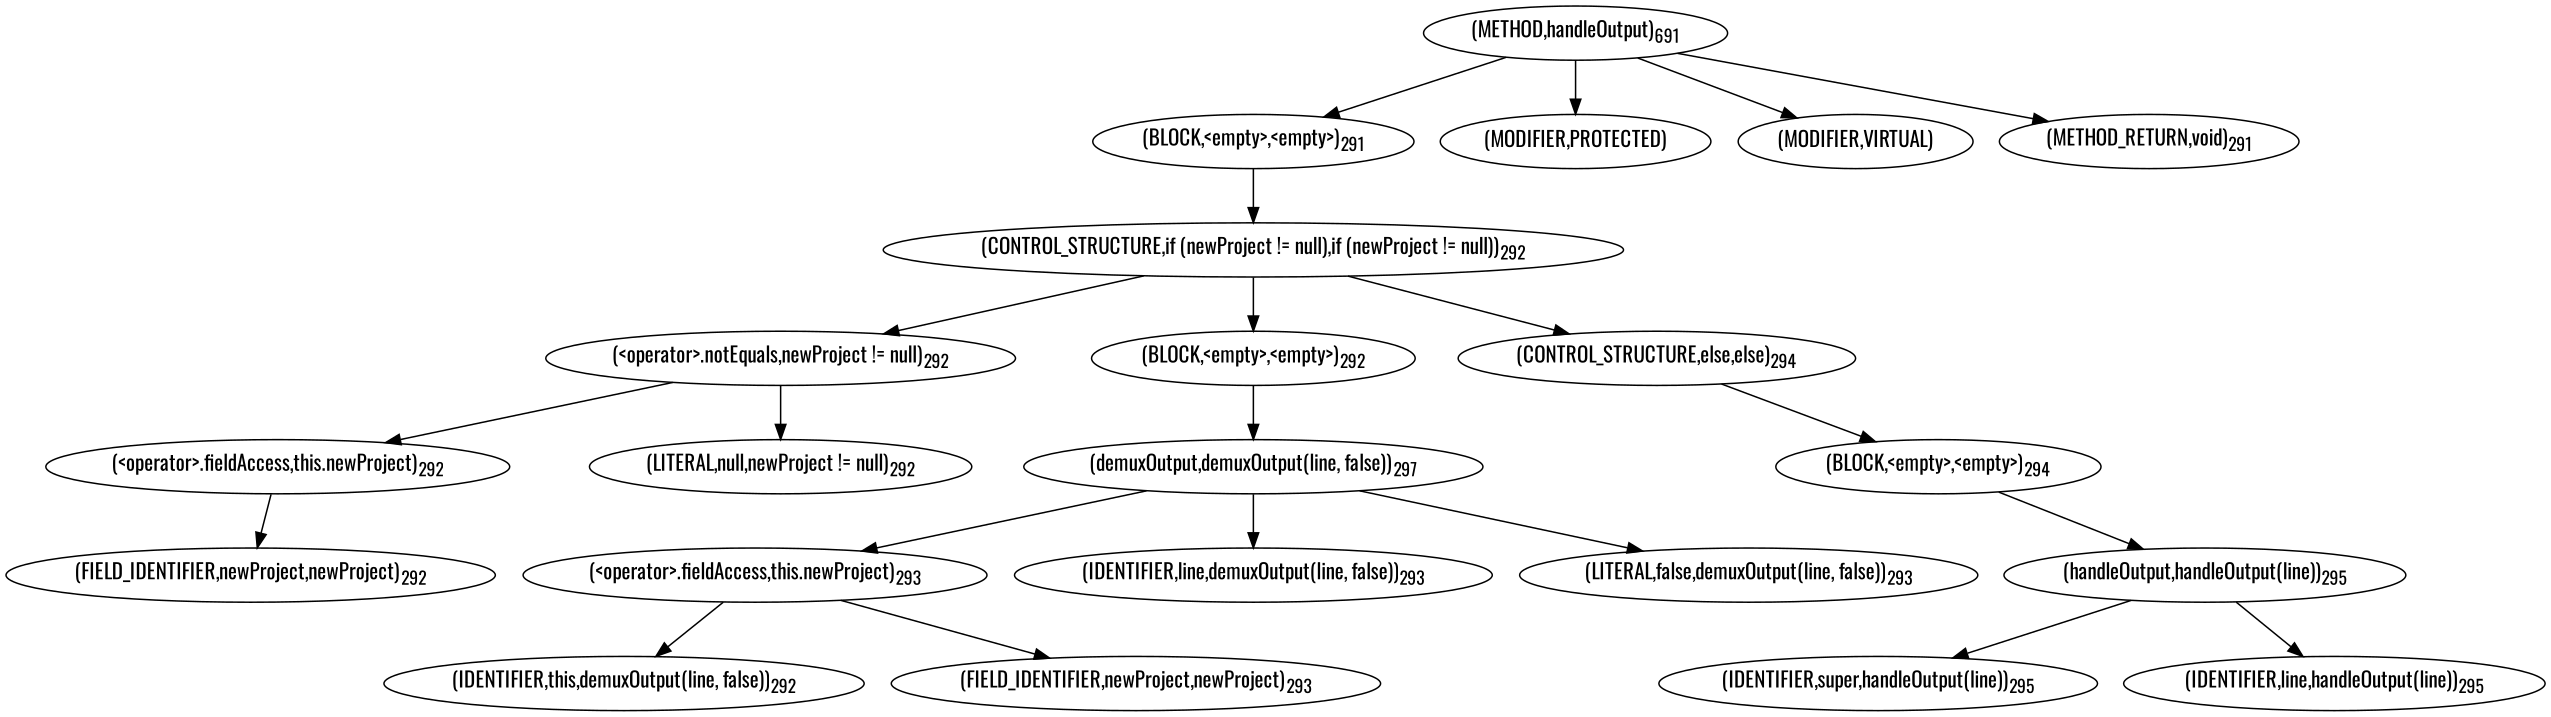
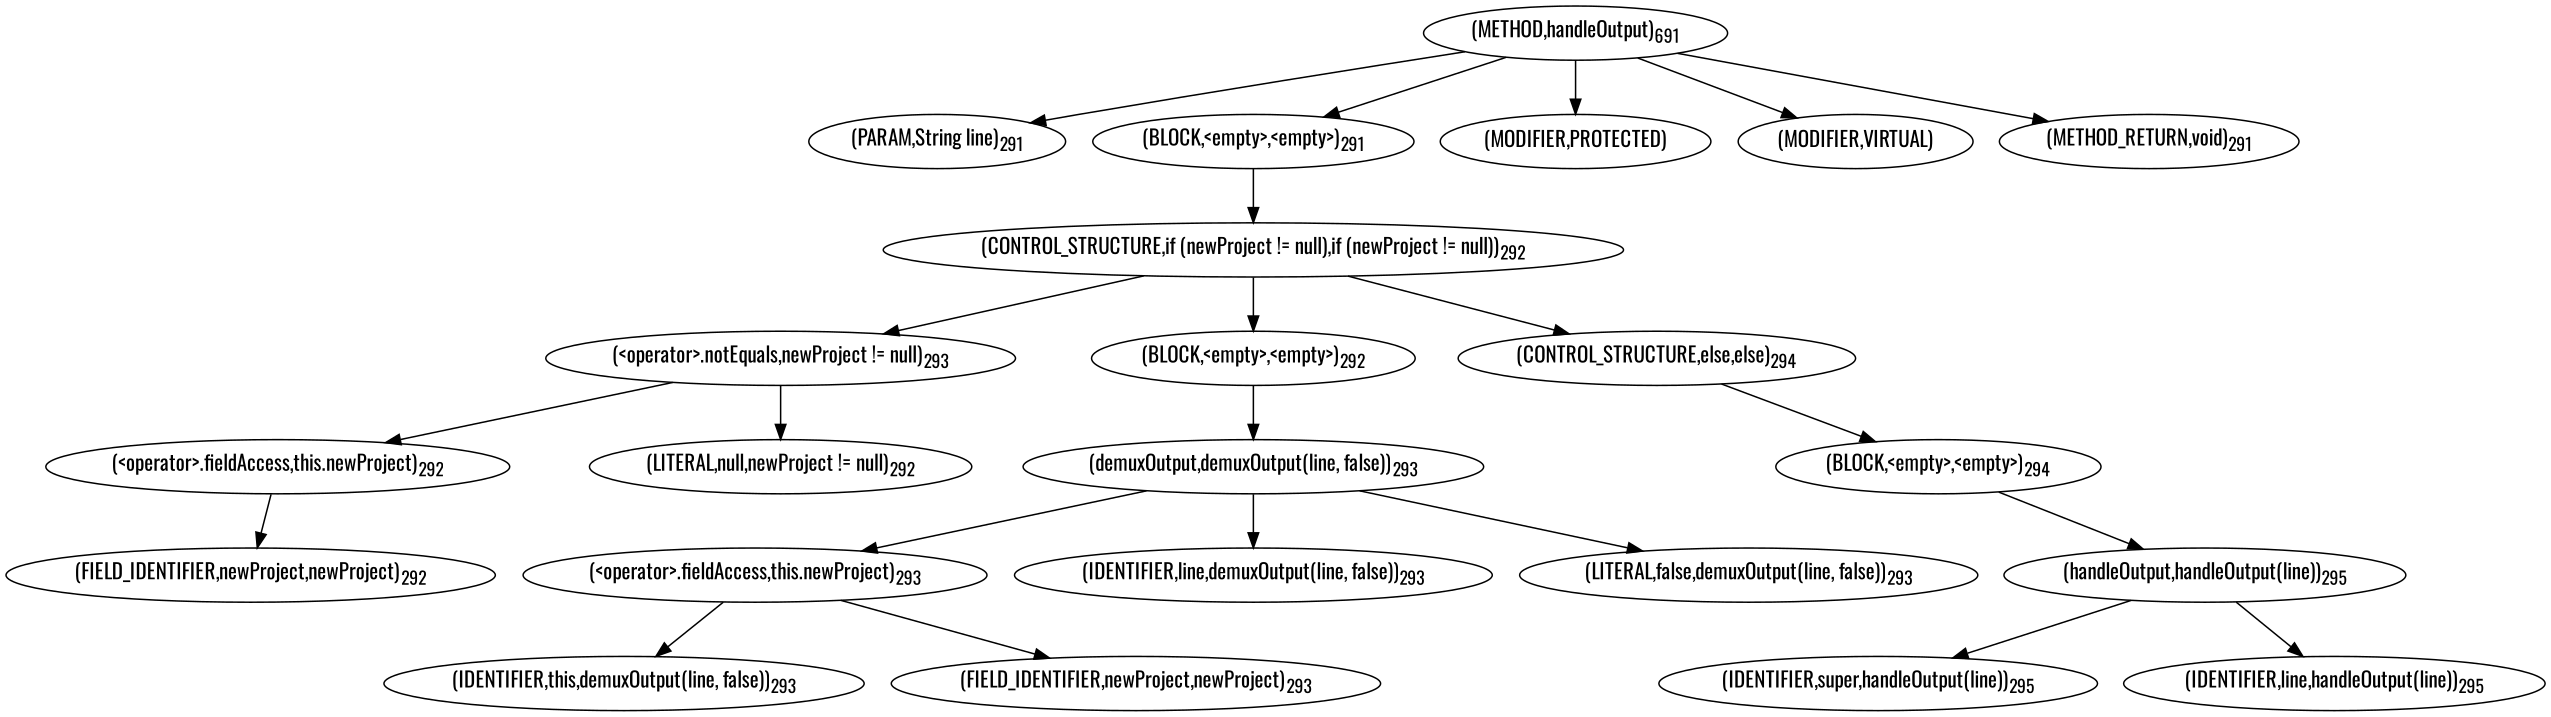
none -> (937, 142)
(936, 356) -> (936, 356)
(1405, 464) -> (1405, 464)
(784, 681) -> (784, 681)
